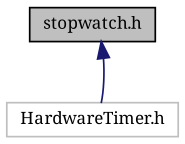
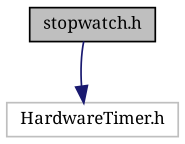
(104, 81) -> (81, 64)
